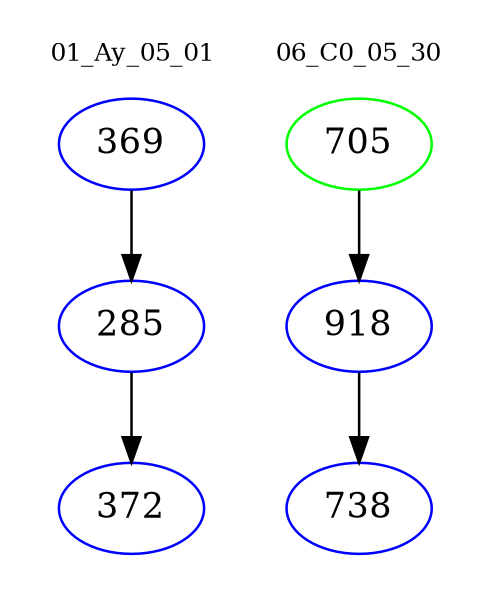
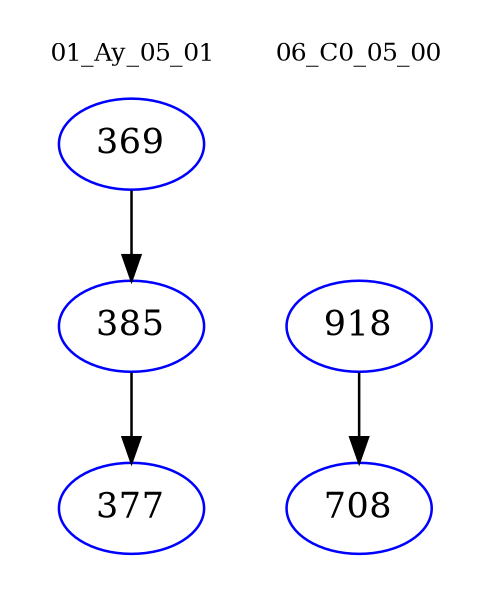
(359, 54) -> (359, 54)
(359, 144) -> none
(132, 326) -> (132, 326)
(132, 508) -> (132, 508)
(359, 508) -> (359, 508)
